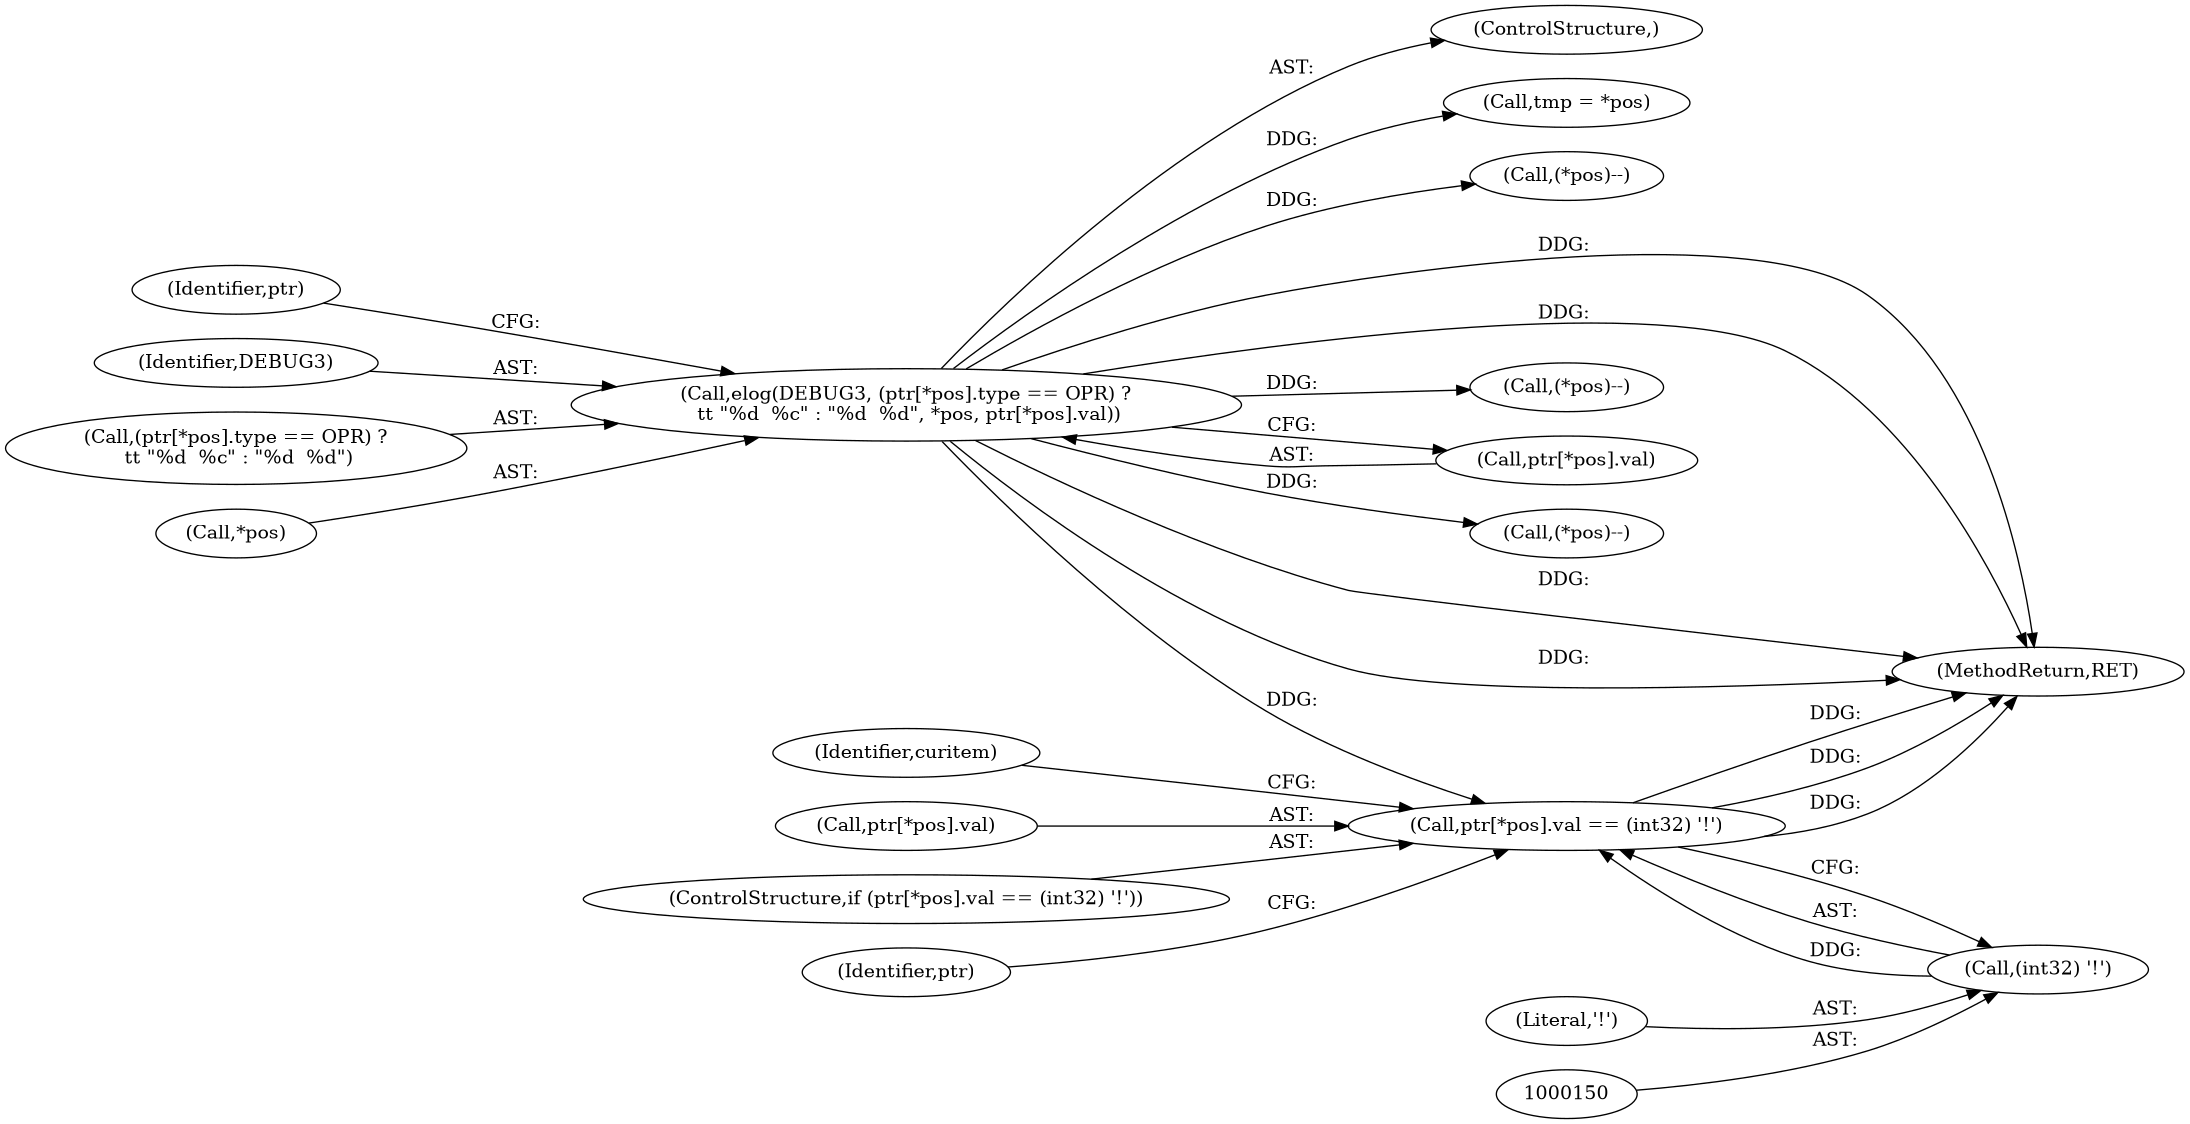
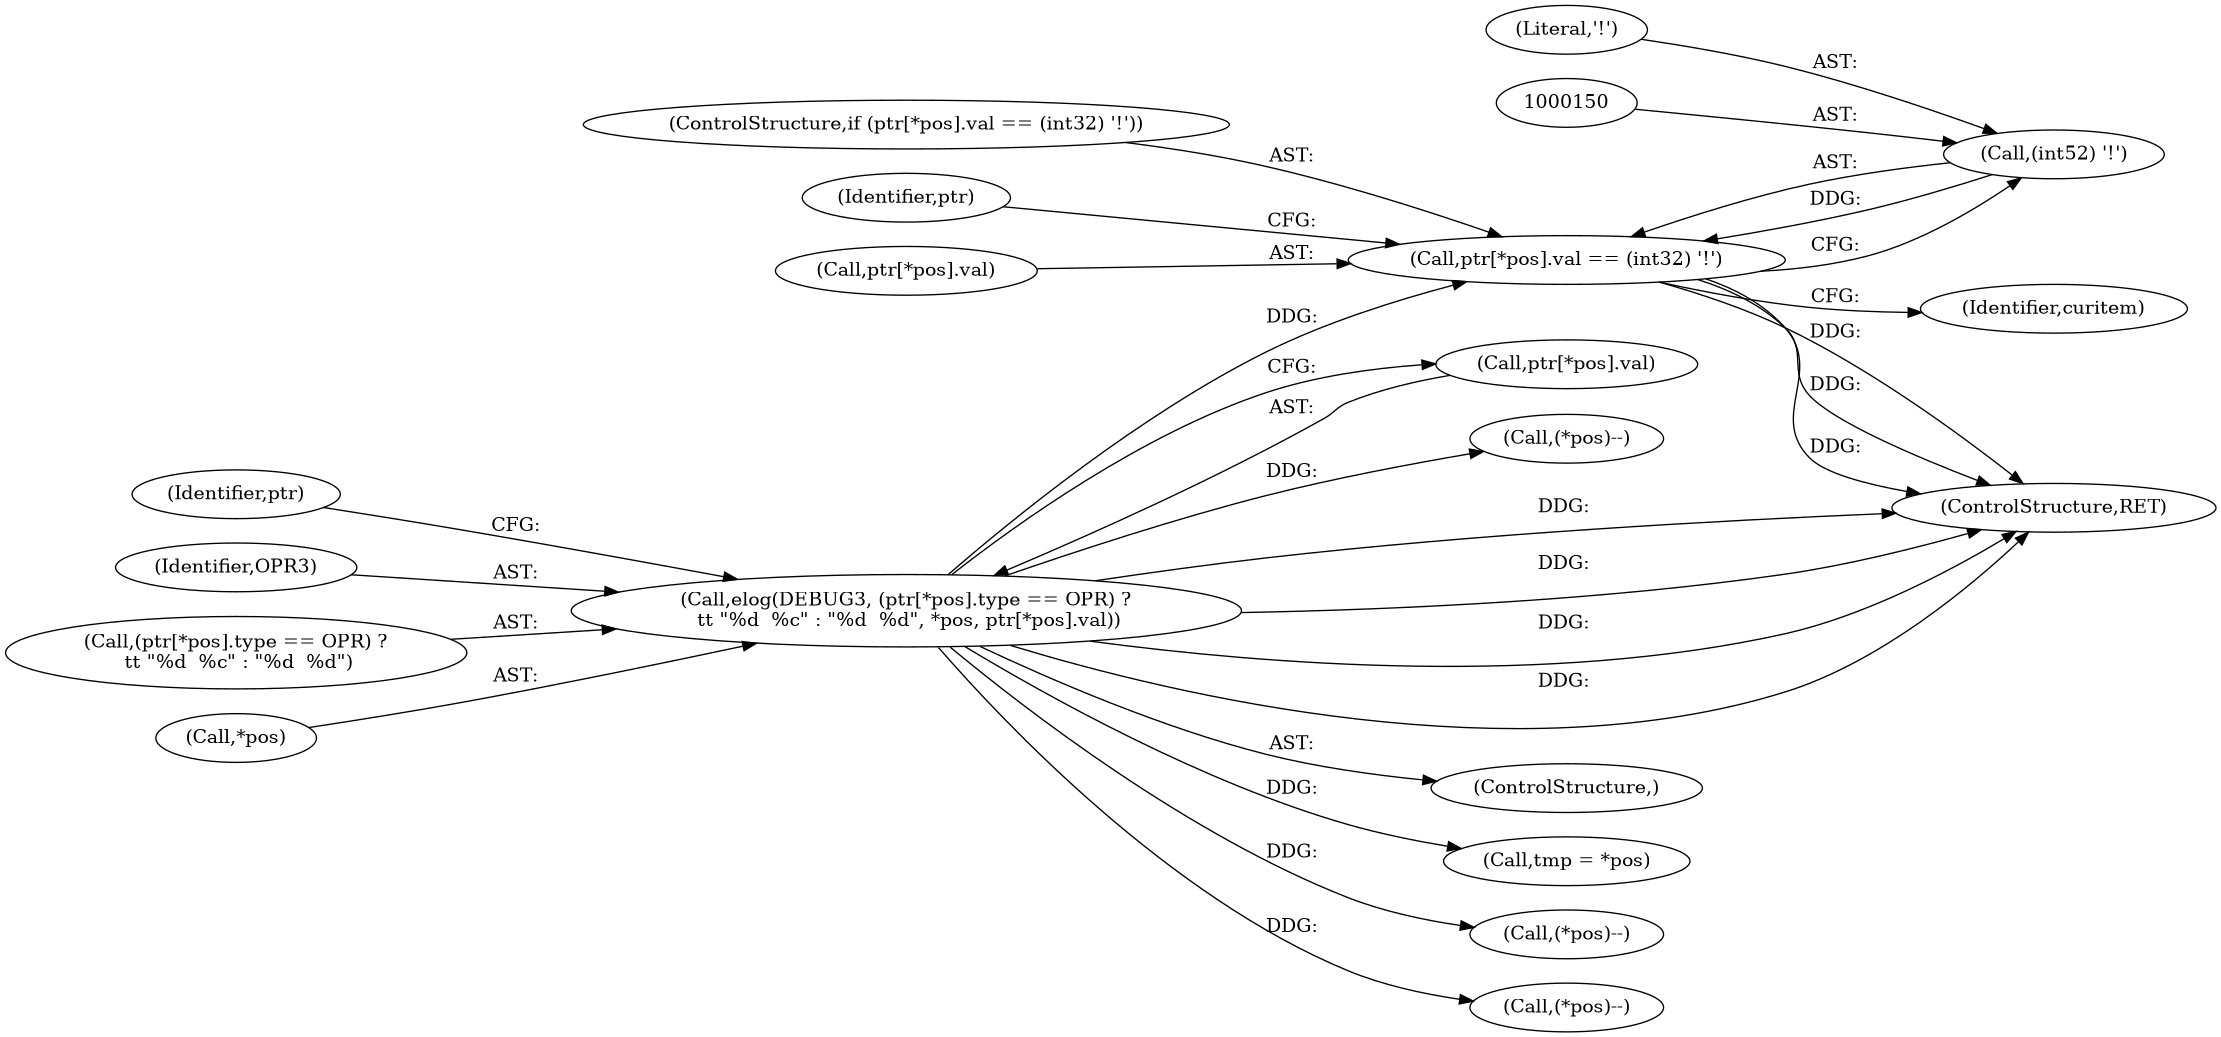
(236, 363) -> (236, 567)
(2038, 672) -> (2054, 508)
(1211, 786) -> (1783, 304)
(2038, 970) -> (2054, 154)
